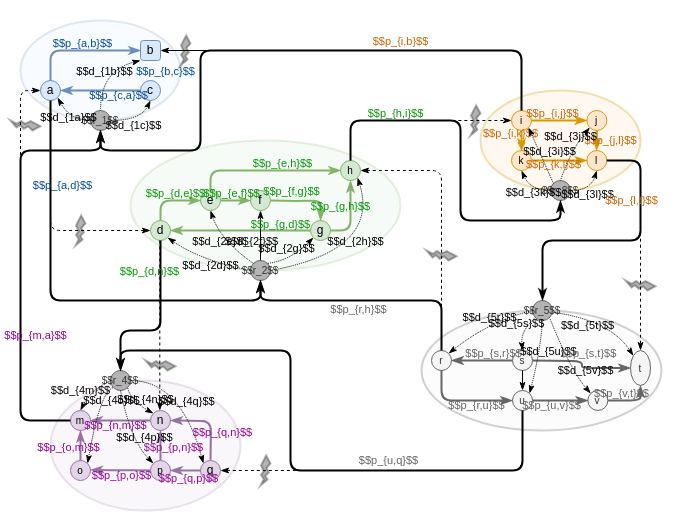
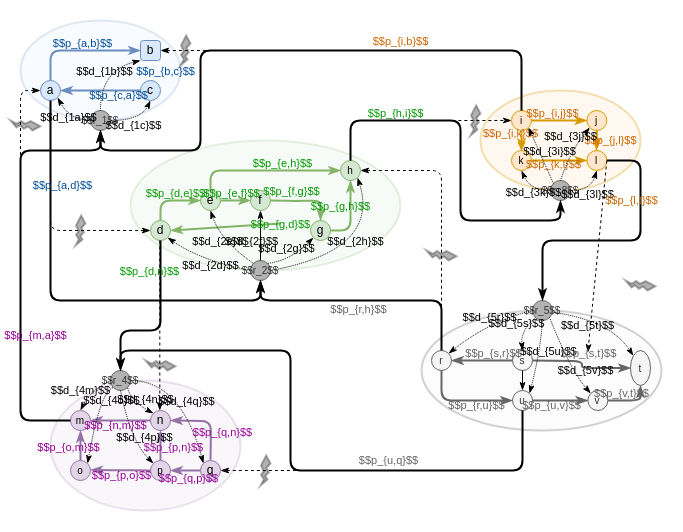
(185, 51) -> (185, 51)
(244, 231) -> (229, 227)
(641, 290) -> (599, 238)
